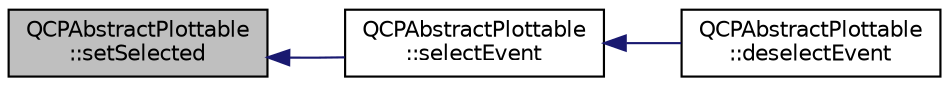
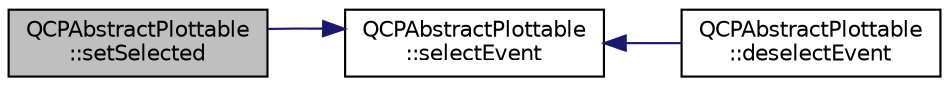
(317, 58) -> (295, 29)
